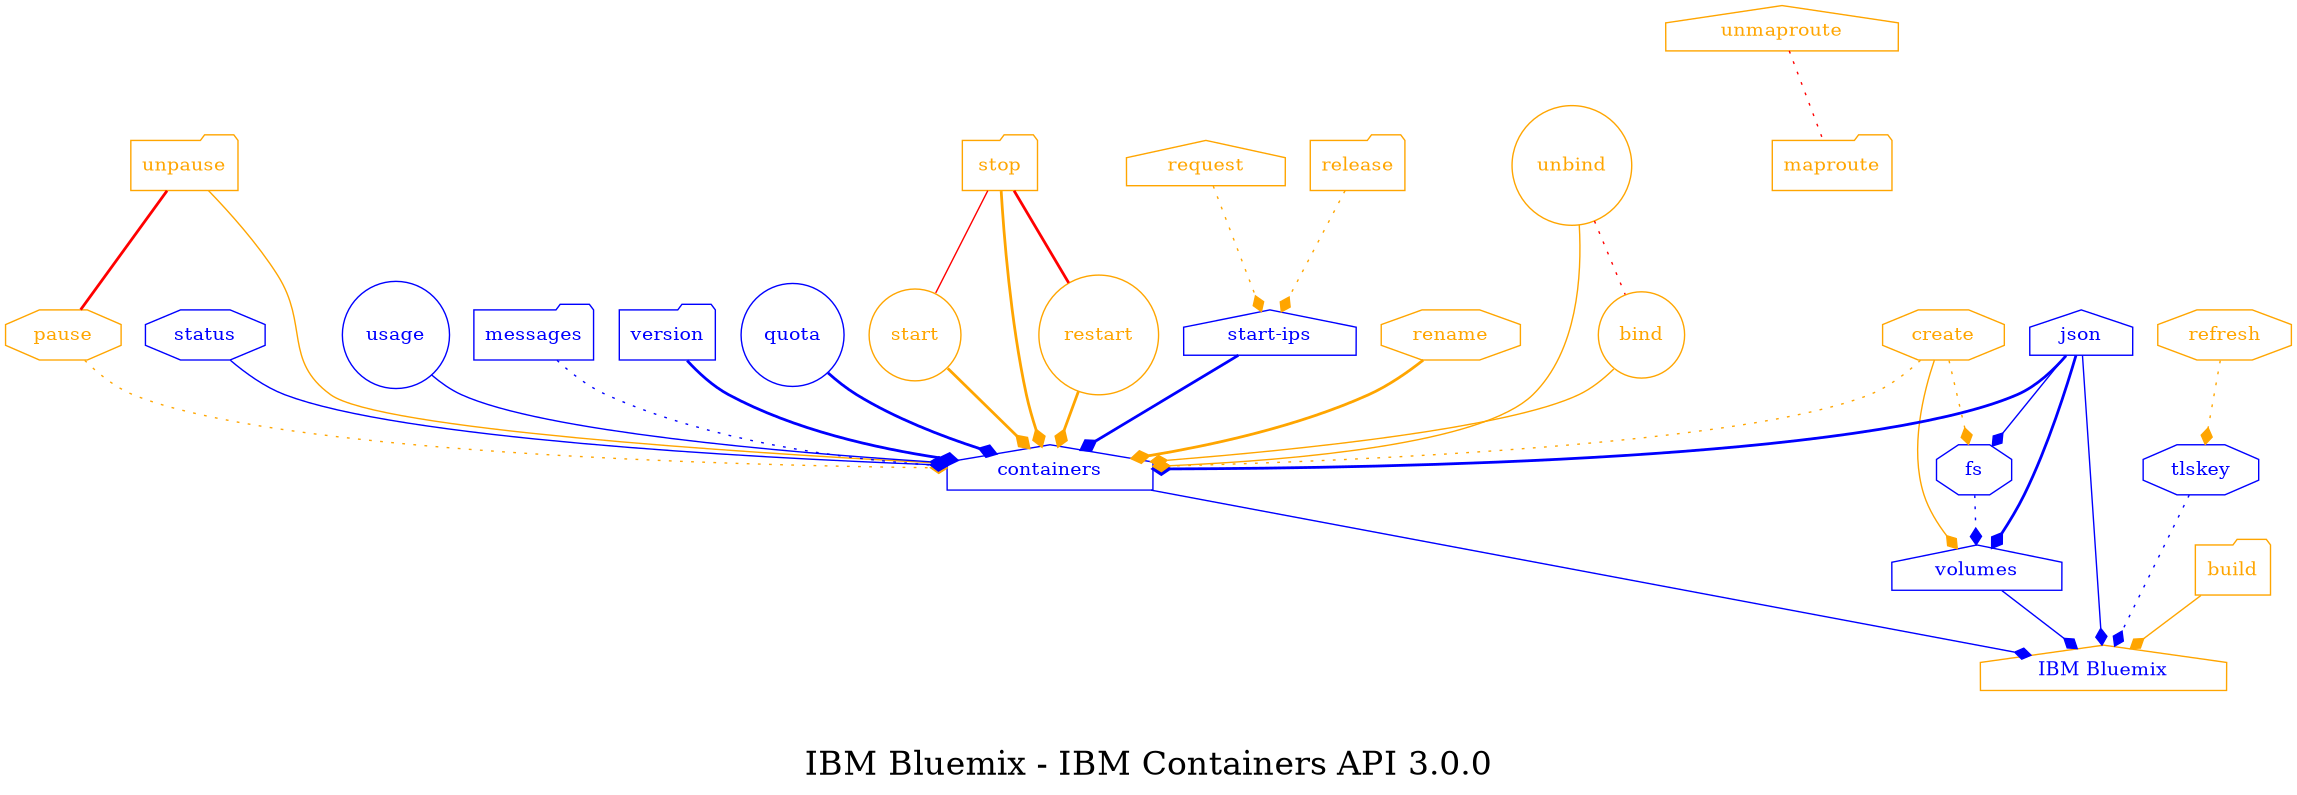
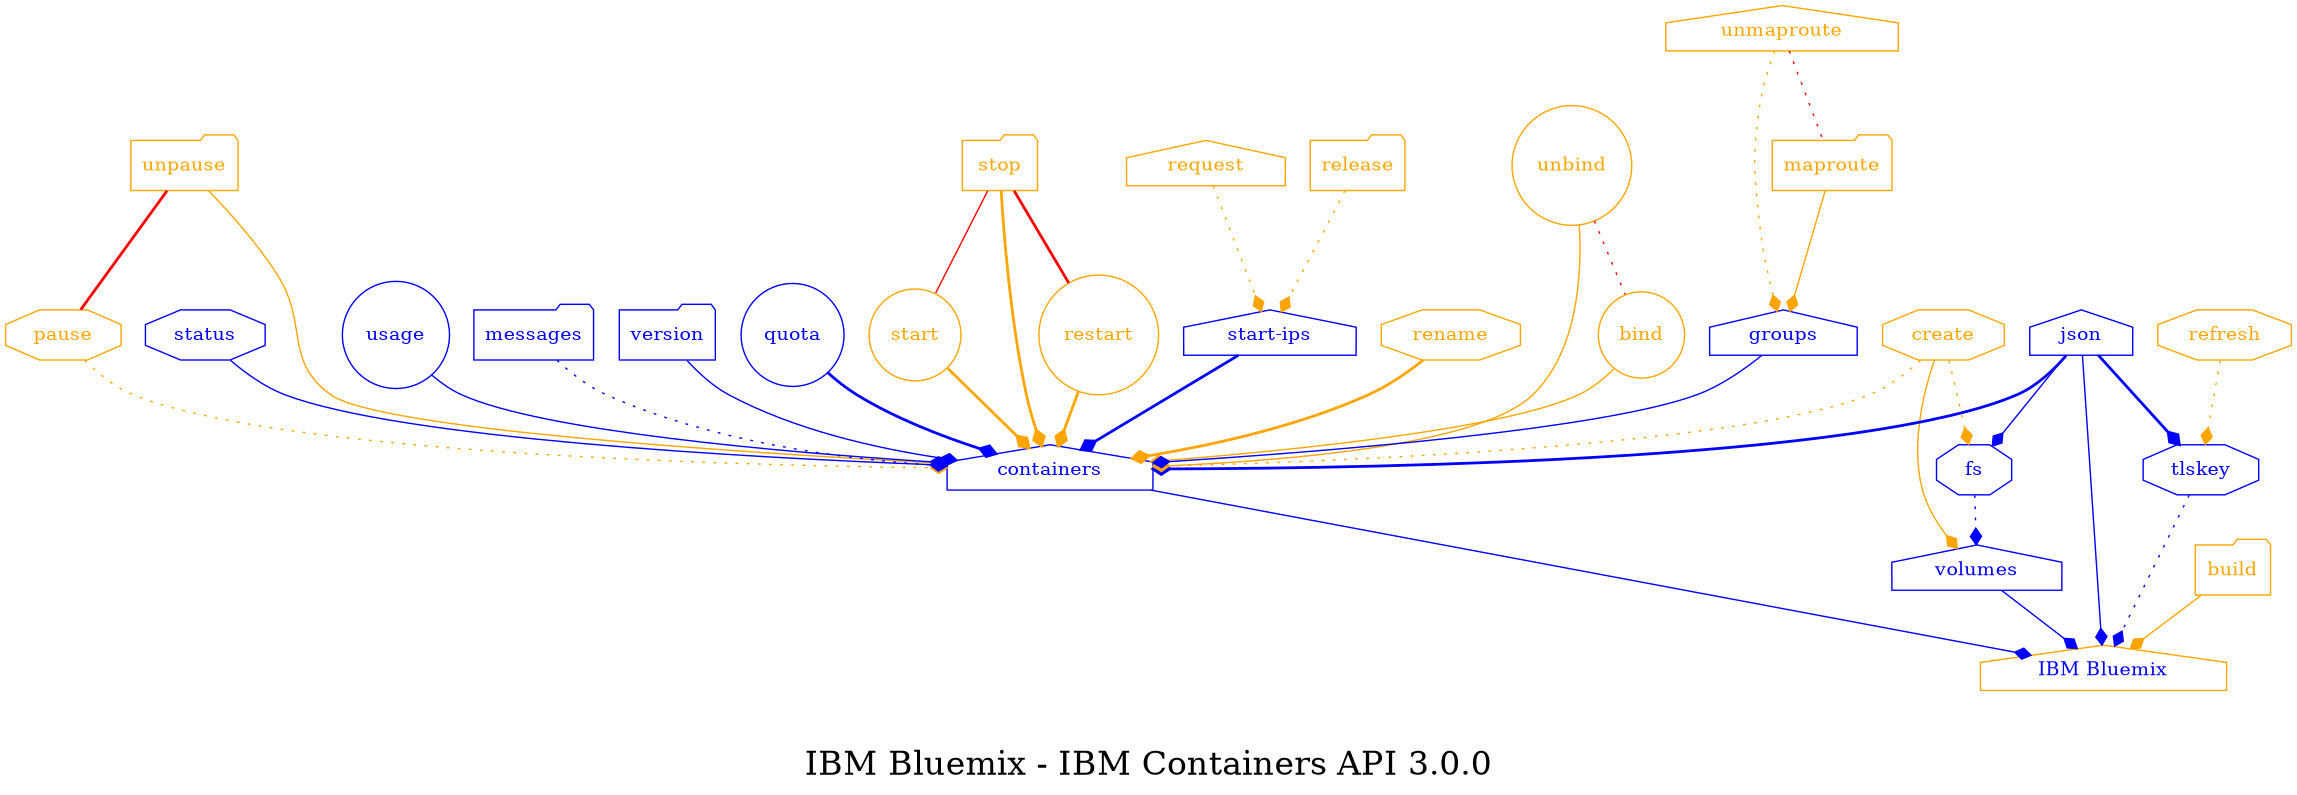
none -> (1783, 335)
(806, 427) -> (806, 427)
(2045, 447) -> (2133, 393)
